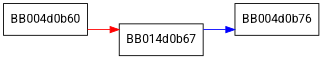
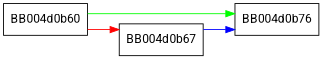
none -> (157, 14)
(161, 40) -> (161, 40)
